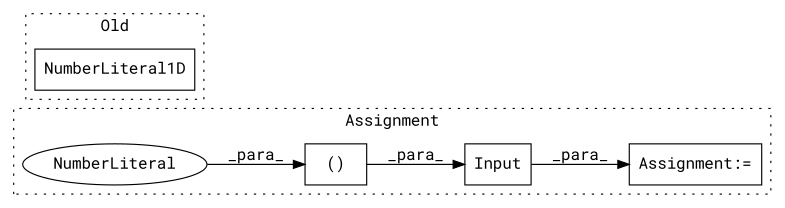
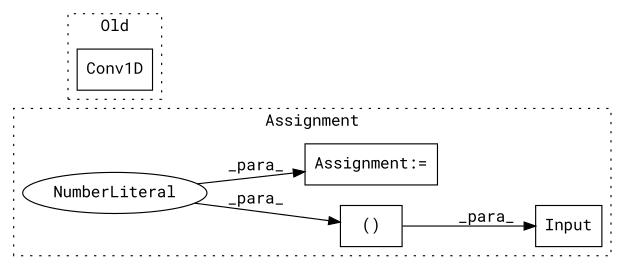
(115, 70) -> (115, 70)
(574, 164) -> (245, 178)
